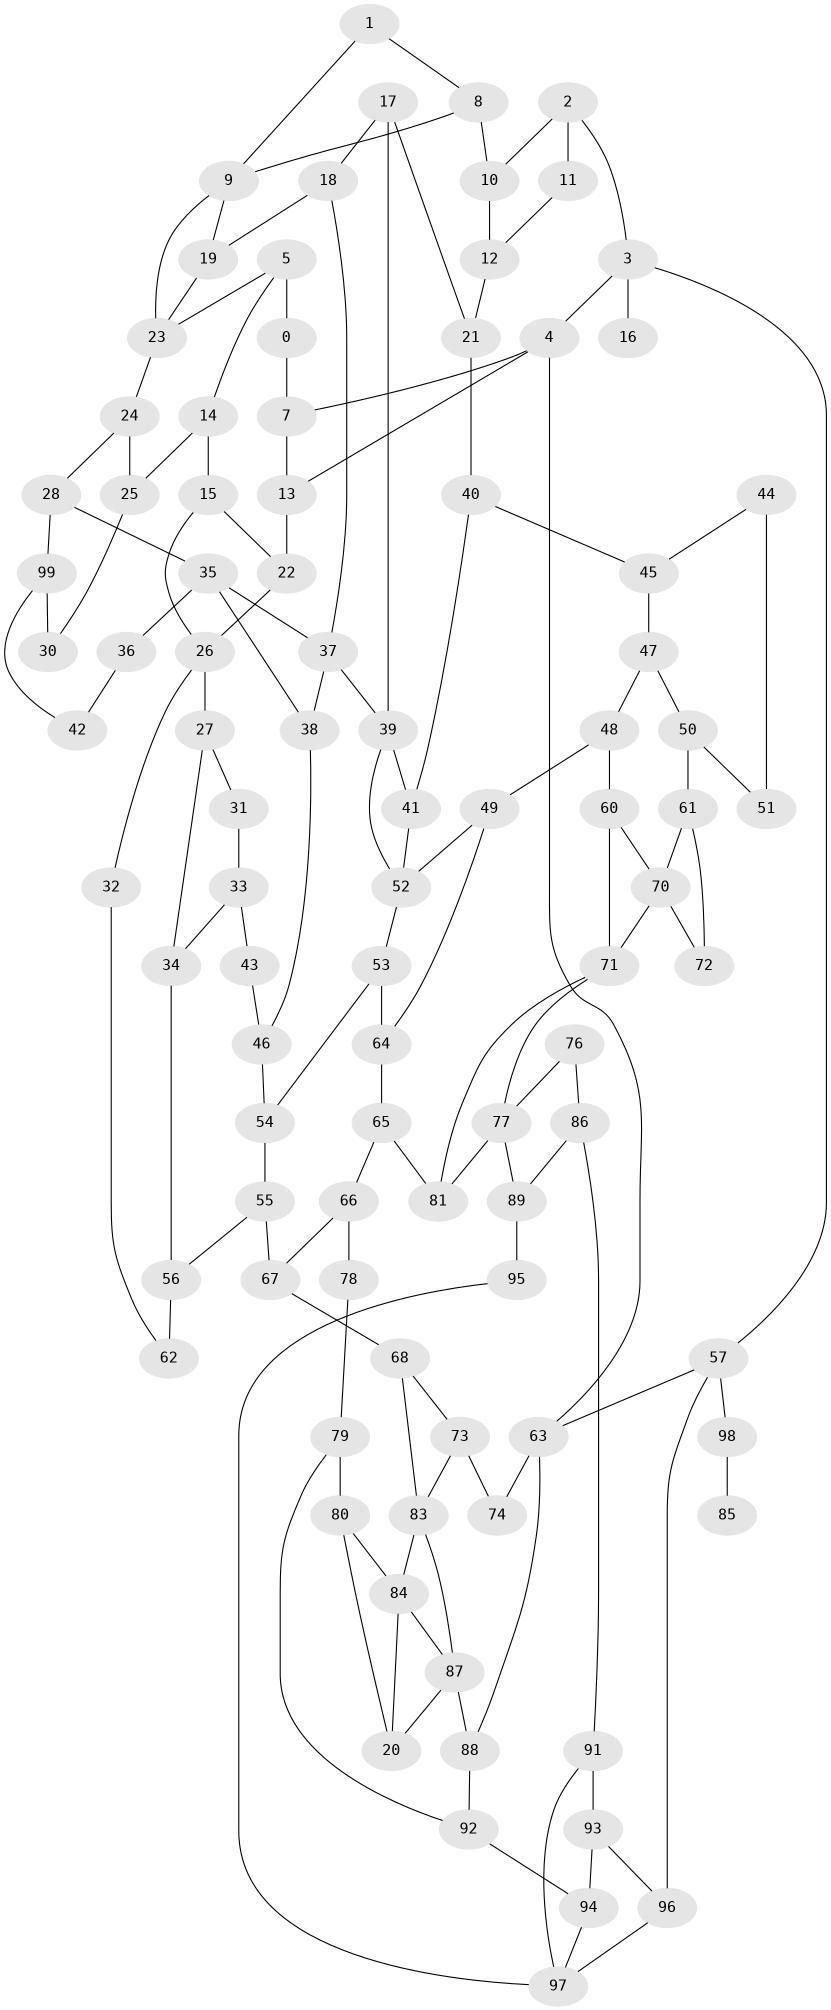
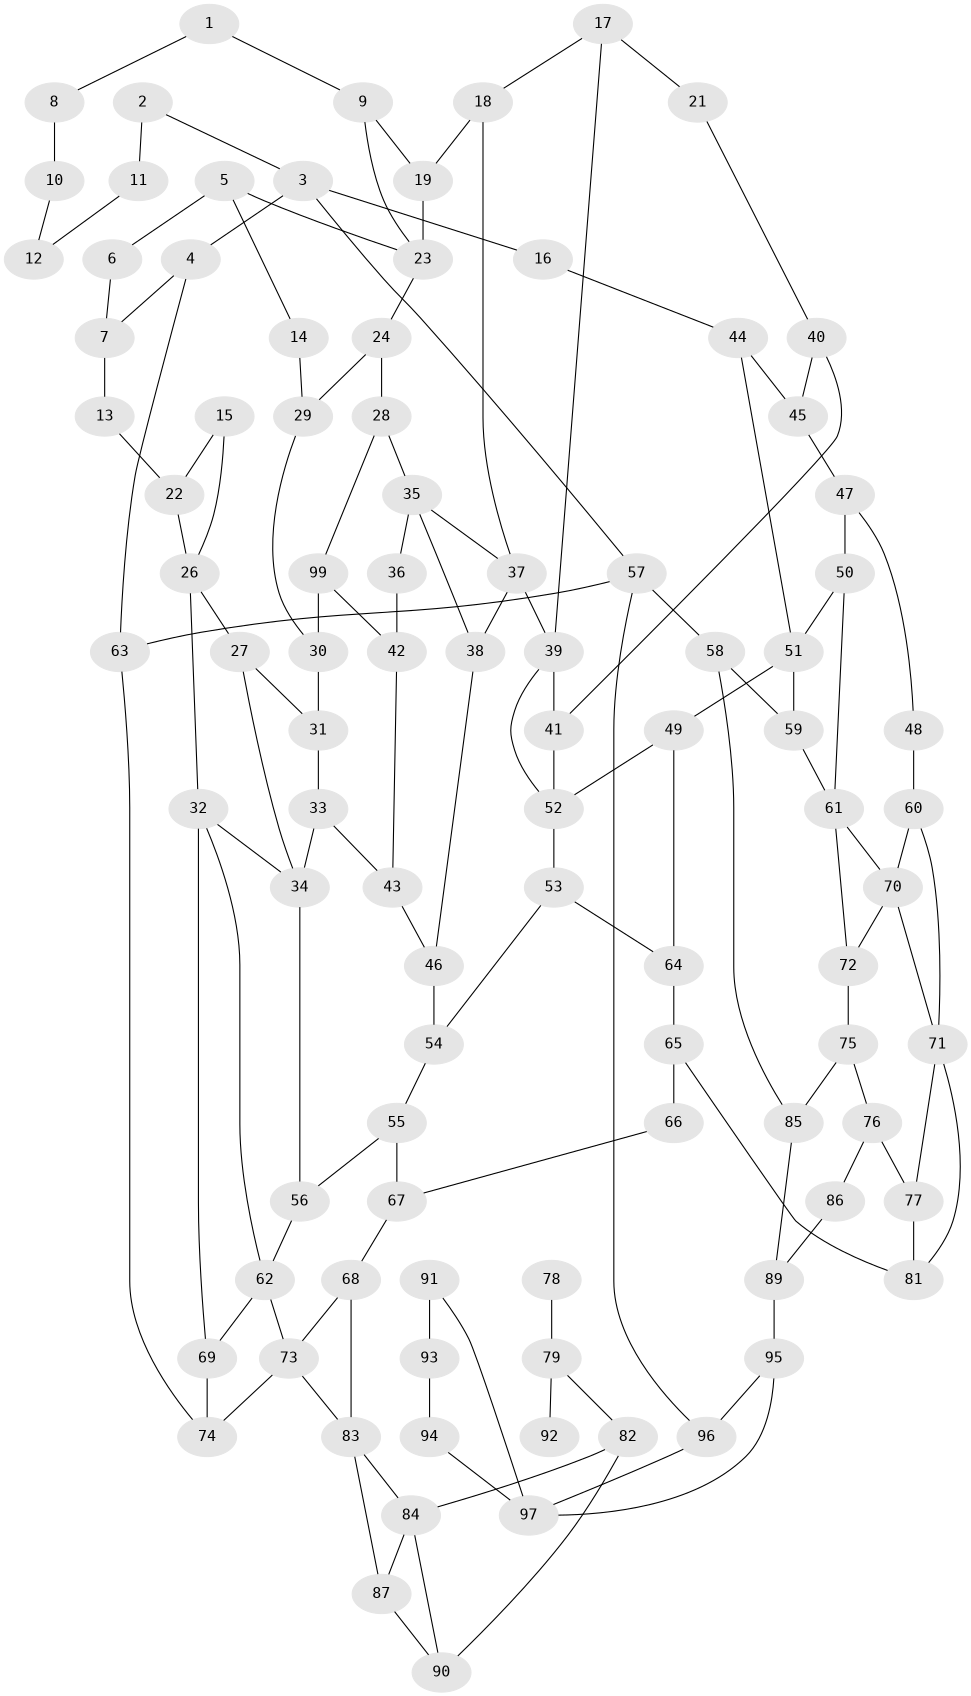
(529, 142) -> none
(345, 146) -> none
(480, 299) -> none
none -> (640, 299)
(287, 338) -> (112, 259)
(418, 417) -> none
(208, 456) -> none
(130, 495) -> (303, 416)
none -> (318, 691)
none -> (794, 730)
(557, 765) -> (734, 691)
none -> (395, 770)
none -> (249, 848)
none -> (848, 1044)
(509, 1162) -> (785, 1193)
(349, 1241) -> none
none -> (277, 1319)
none -> (207, 1358)
(599, 1436) -> none
(727, 1437) -> (715, 652)
(340, 1515) -> (628, 1437)
(391, 1751) -> (442, 1672)
(470, 1751) -> none
(529, 1869) -> none
(630, 1869) -> (740, 1398)
